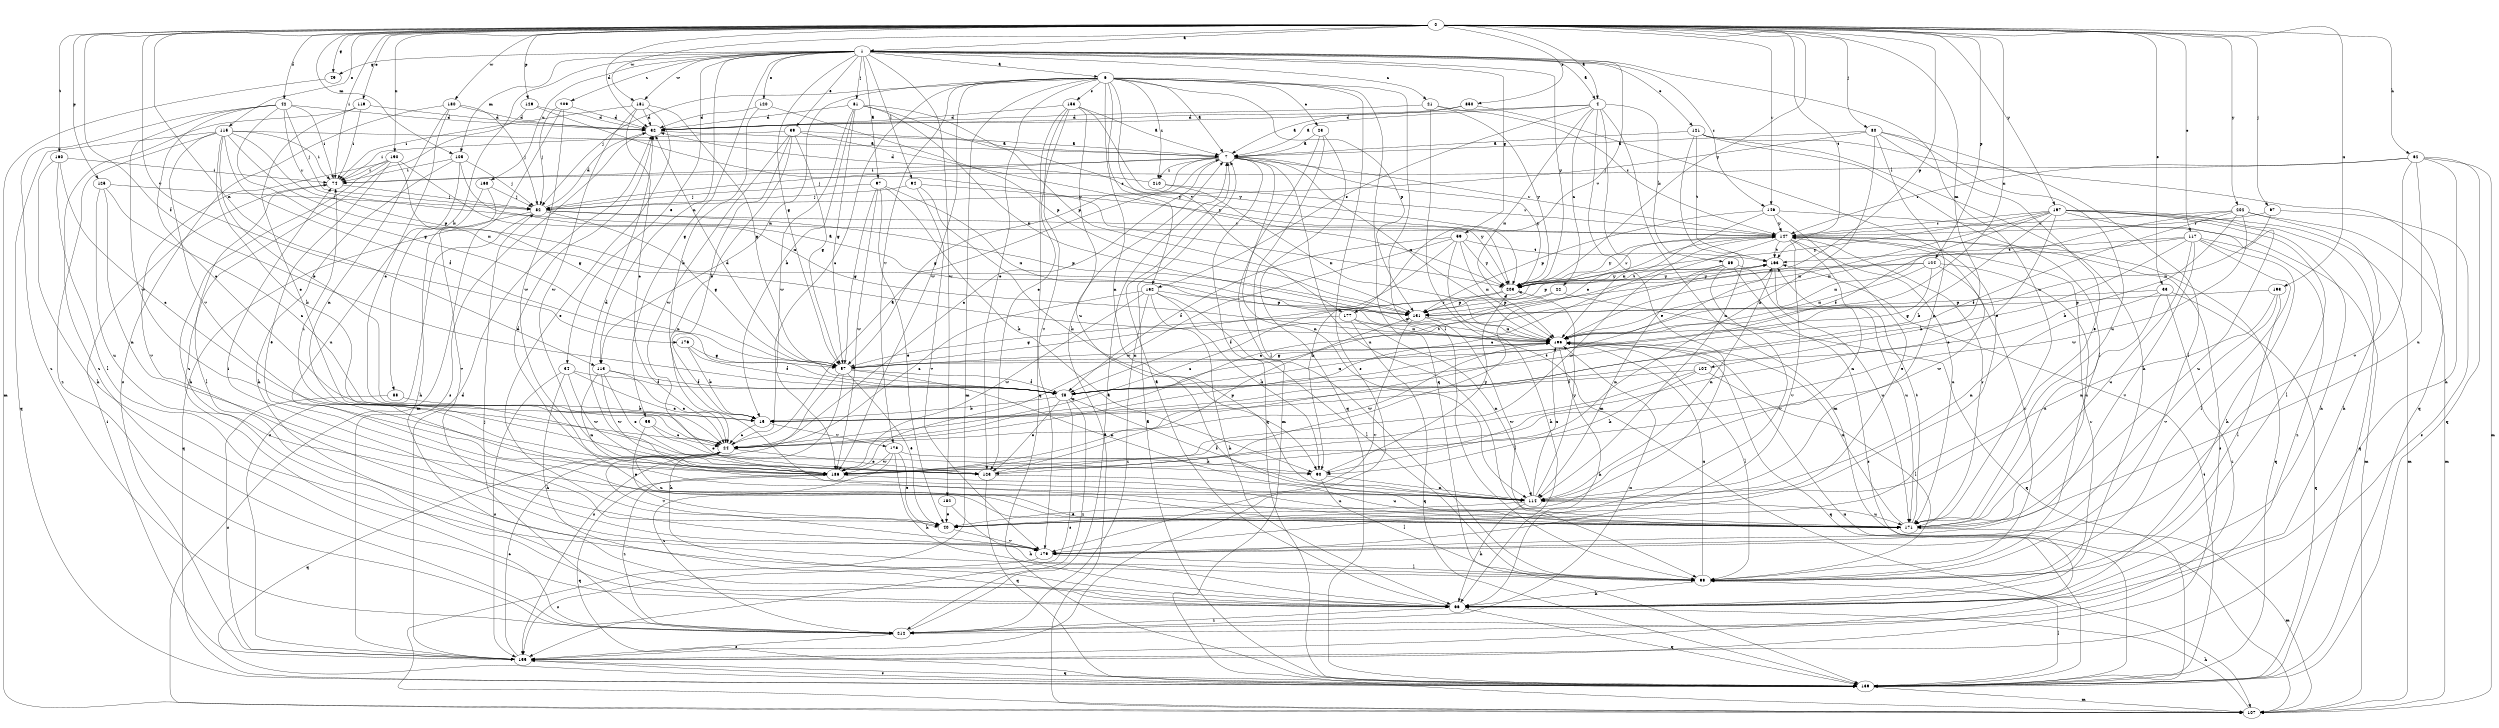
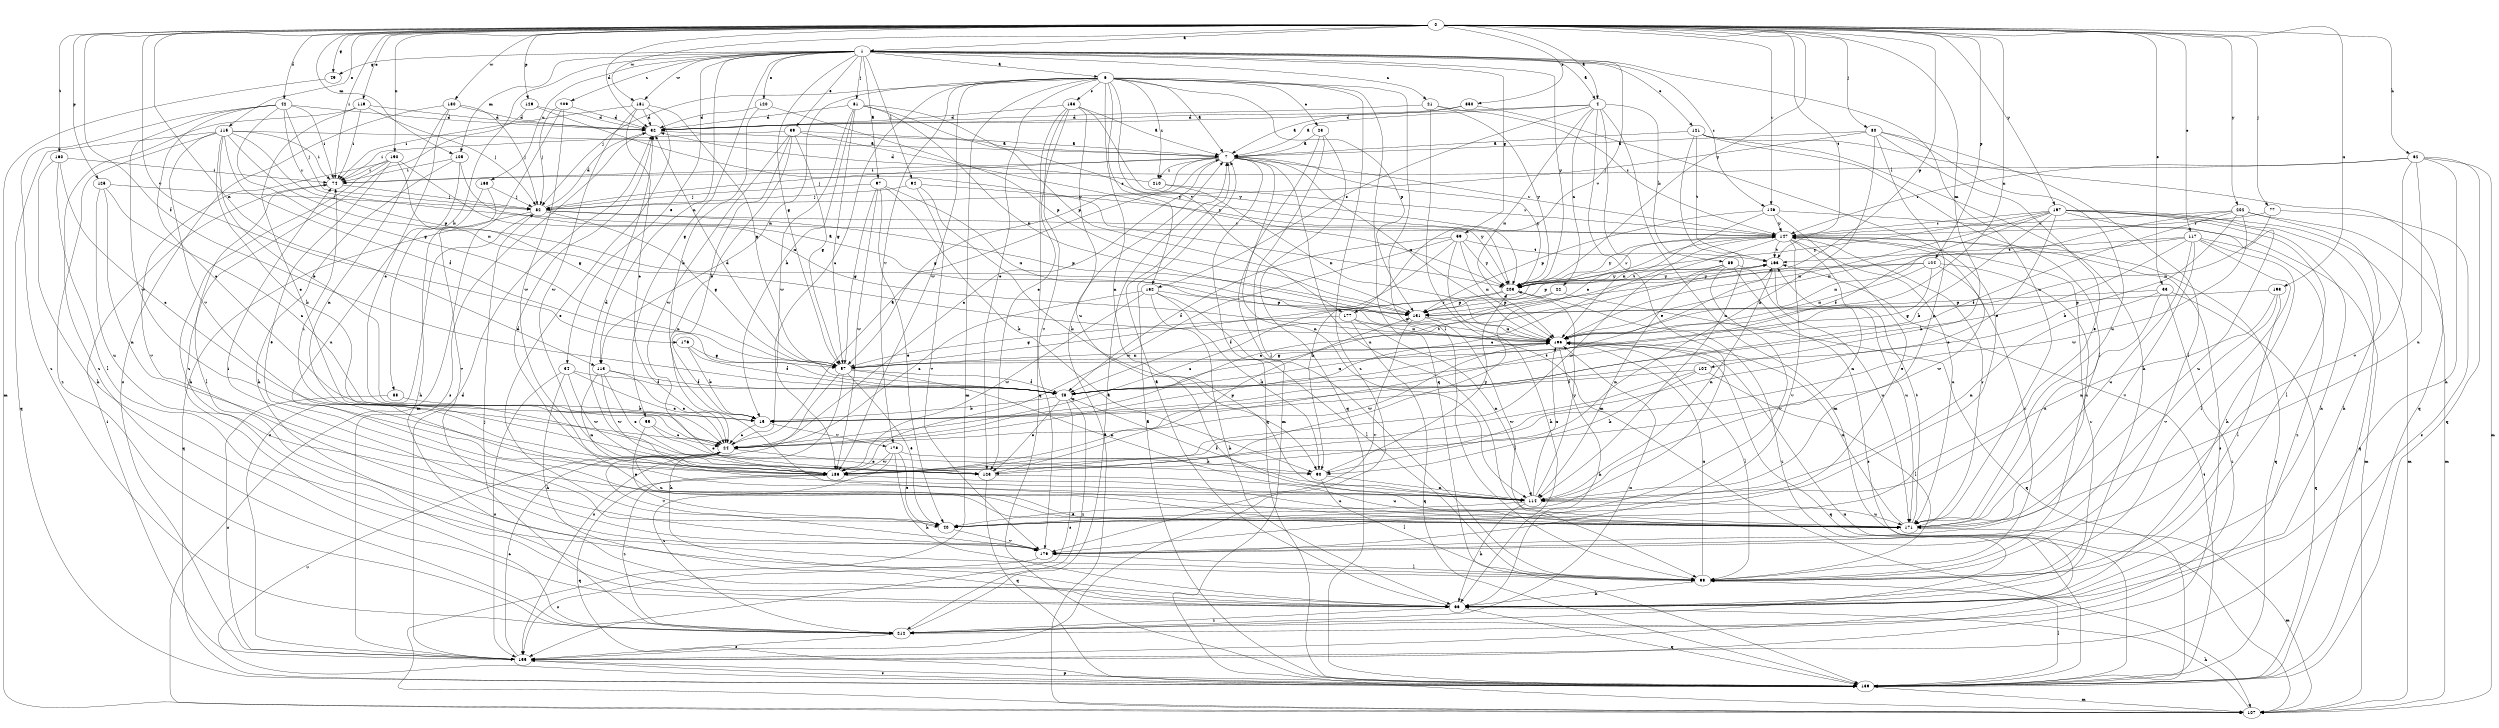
(500, 181) -> (459, 143)
(2272, 210) -> (2272, 210)
(1361, 369) -> (1361, 369)
(947, 501) -> none
(1110, 528) -> (1730, 607)
(308, 567) -> (308, 567)
(1065, 673) -> (1065, 673)
